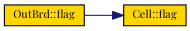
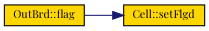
(155, 15) -> (164, 15)
